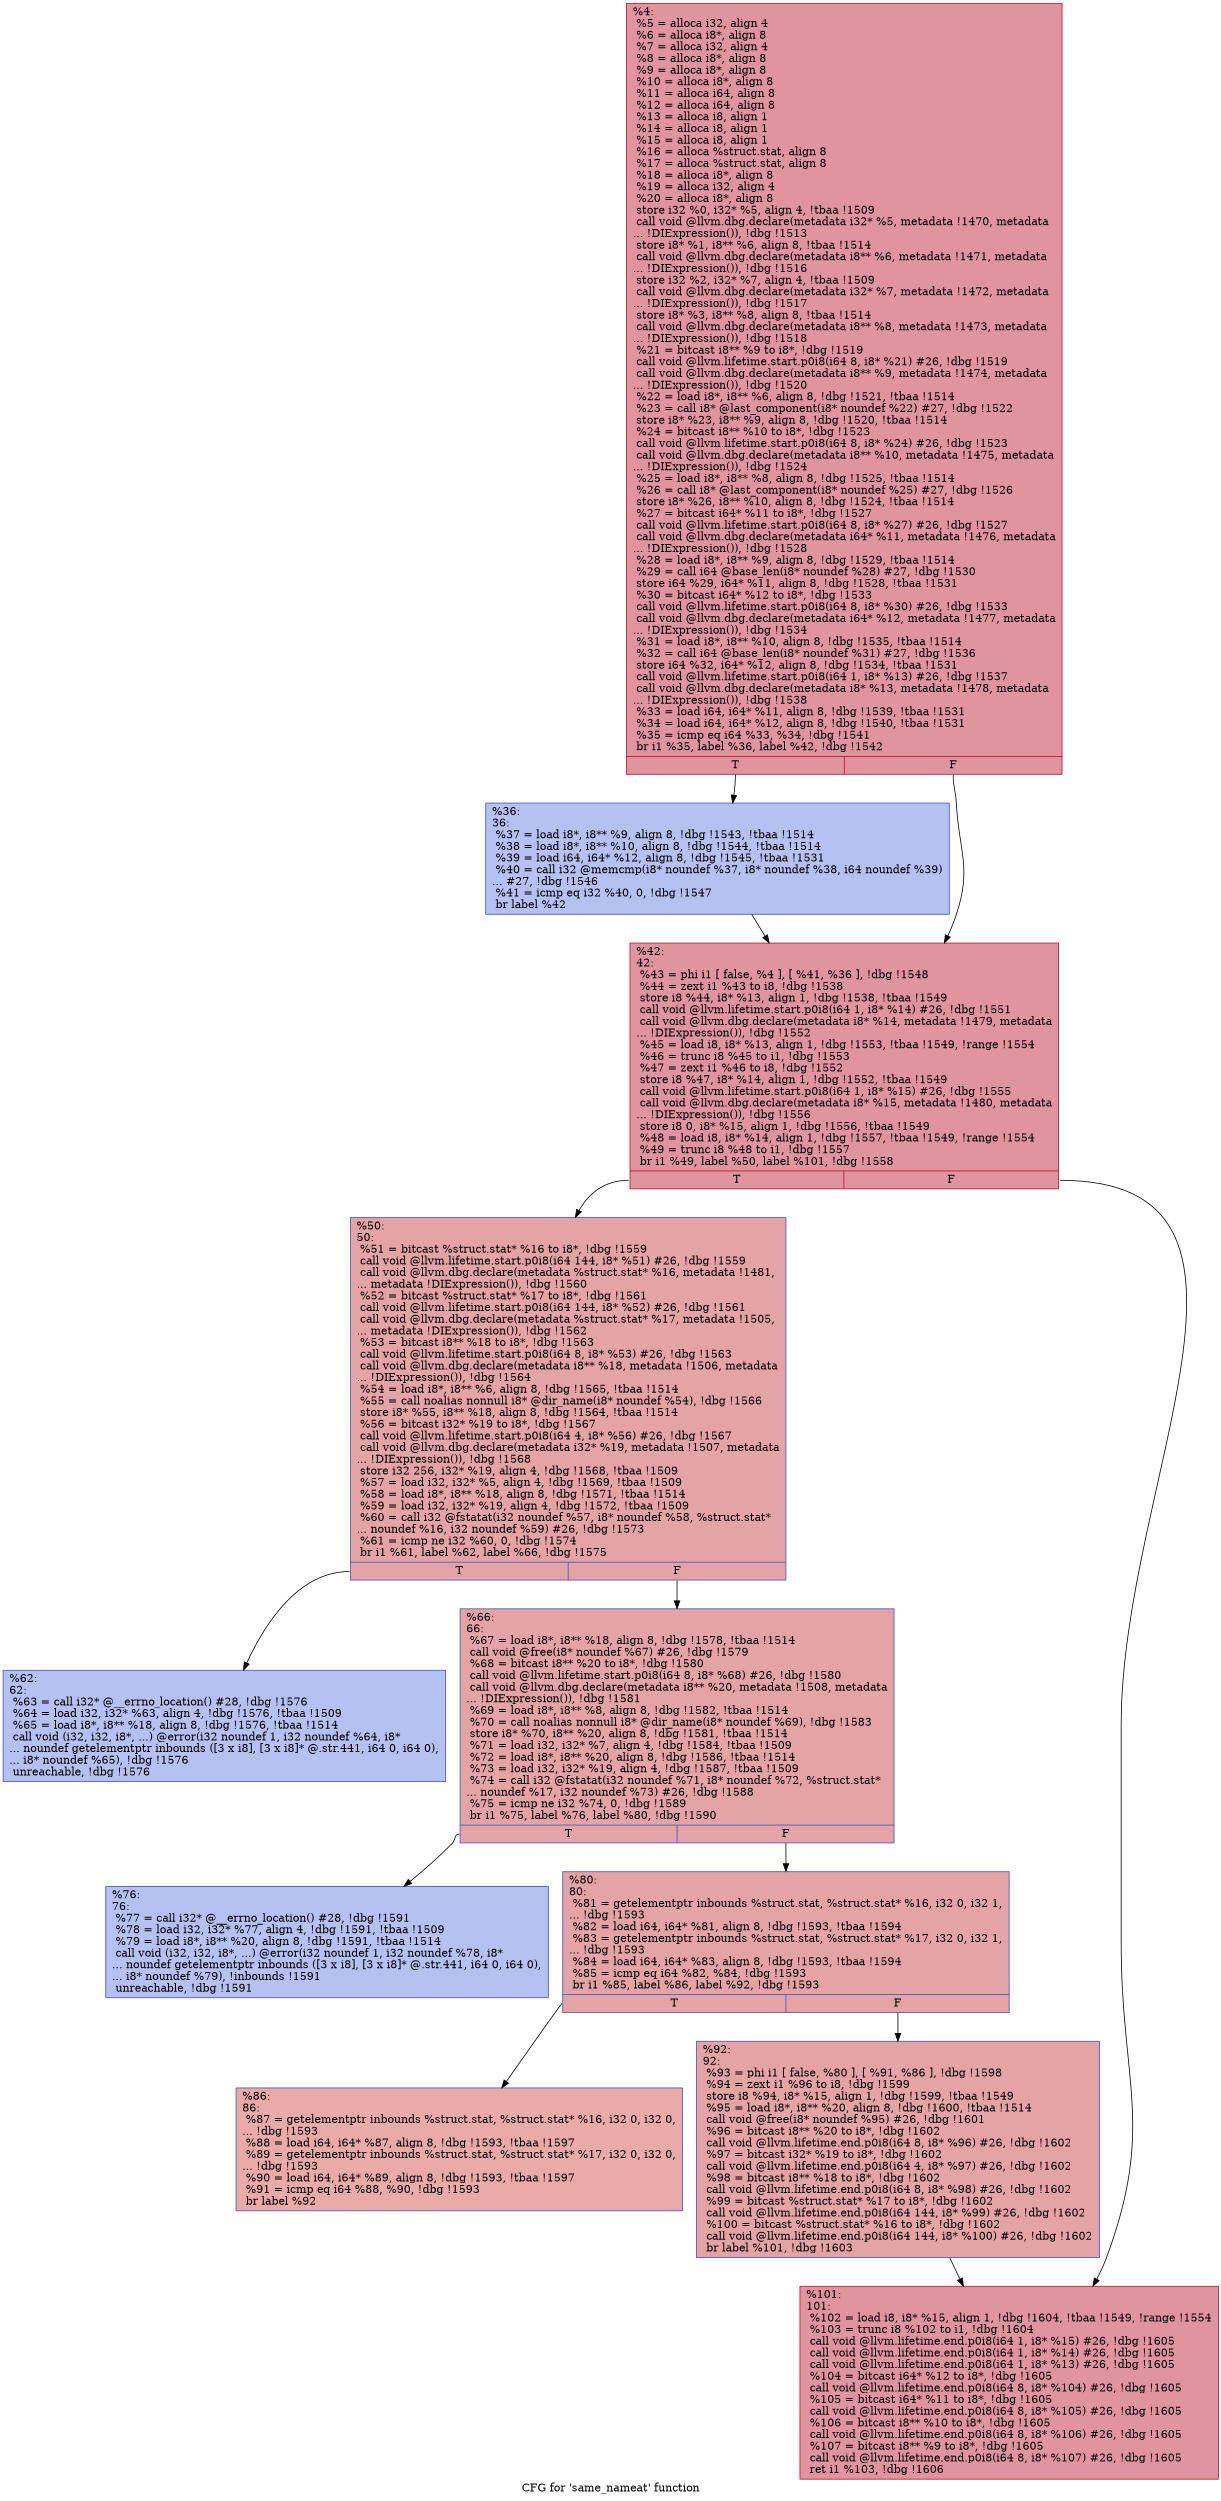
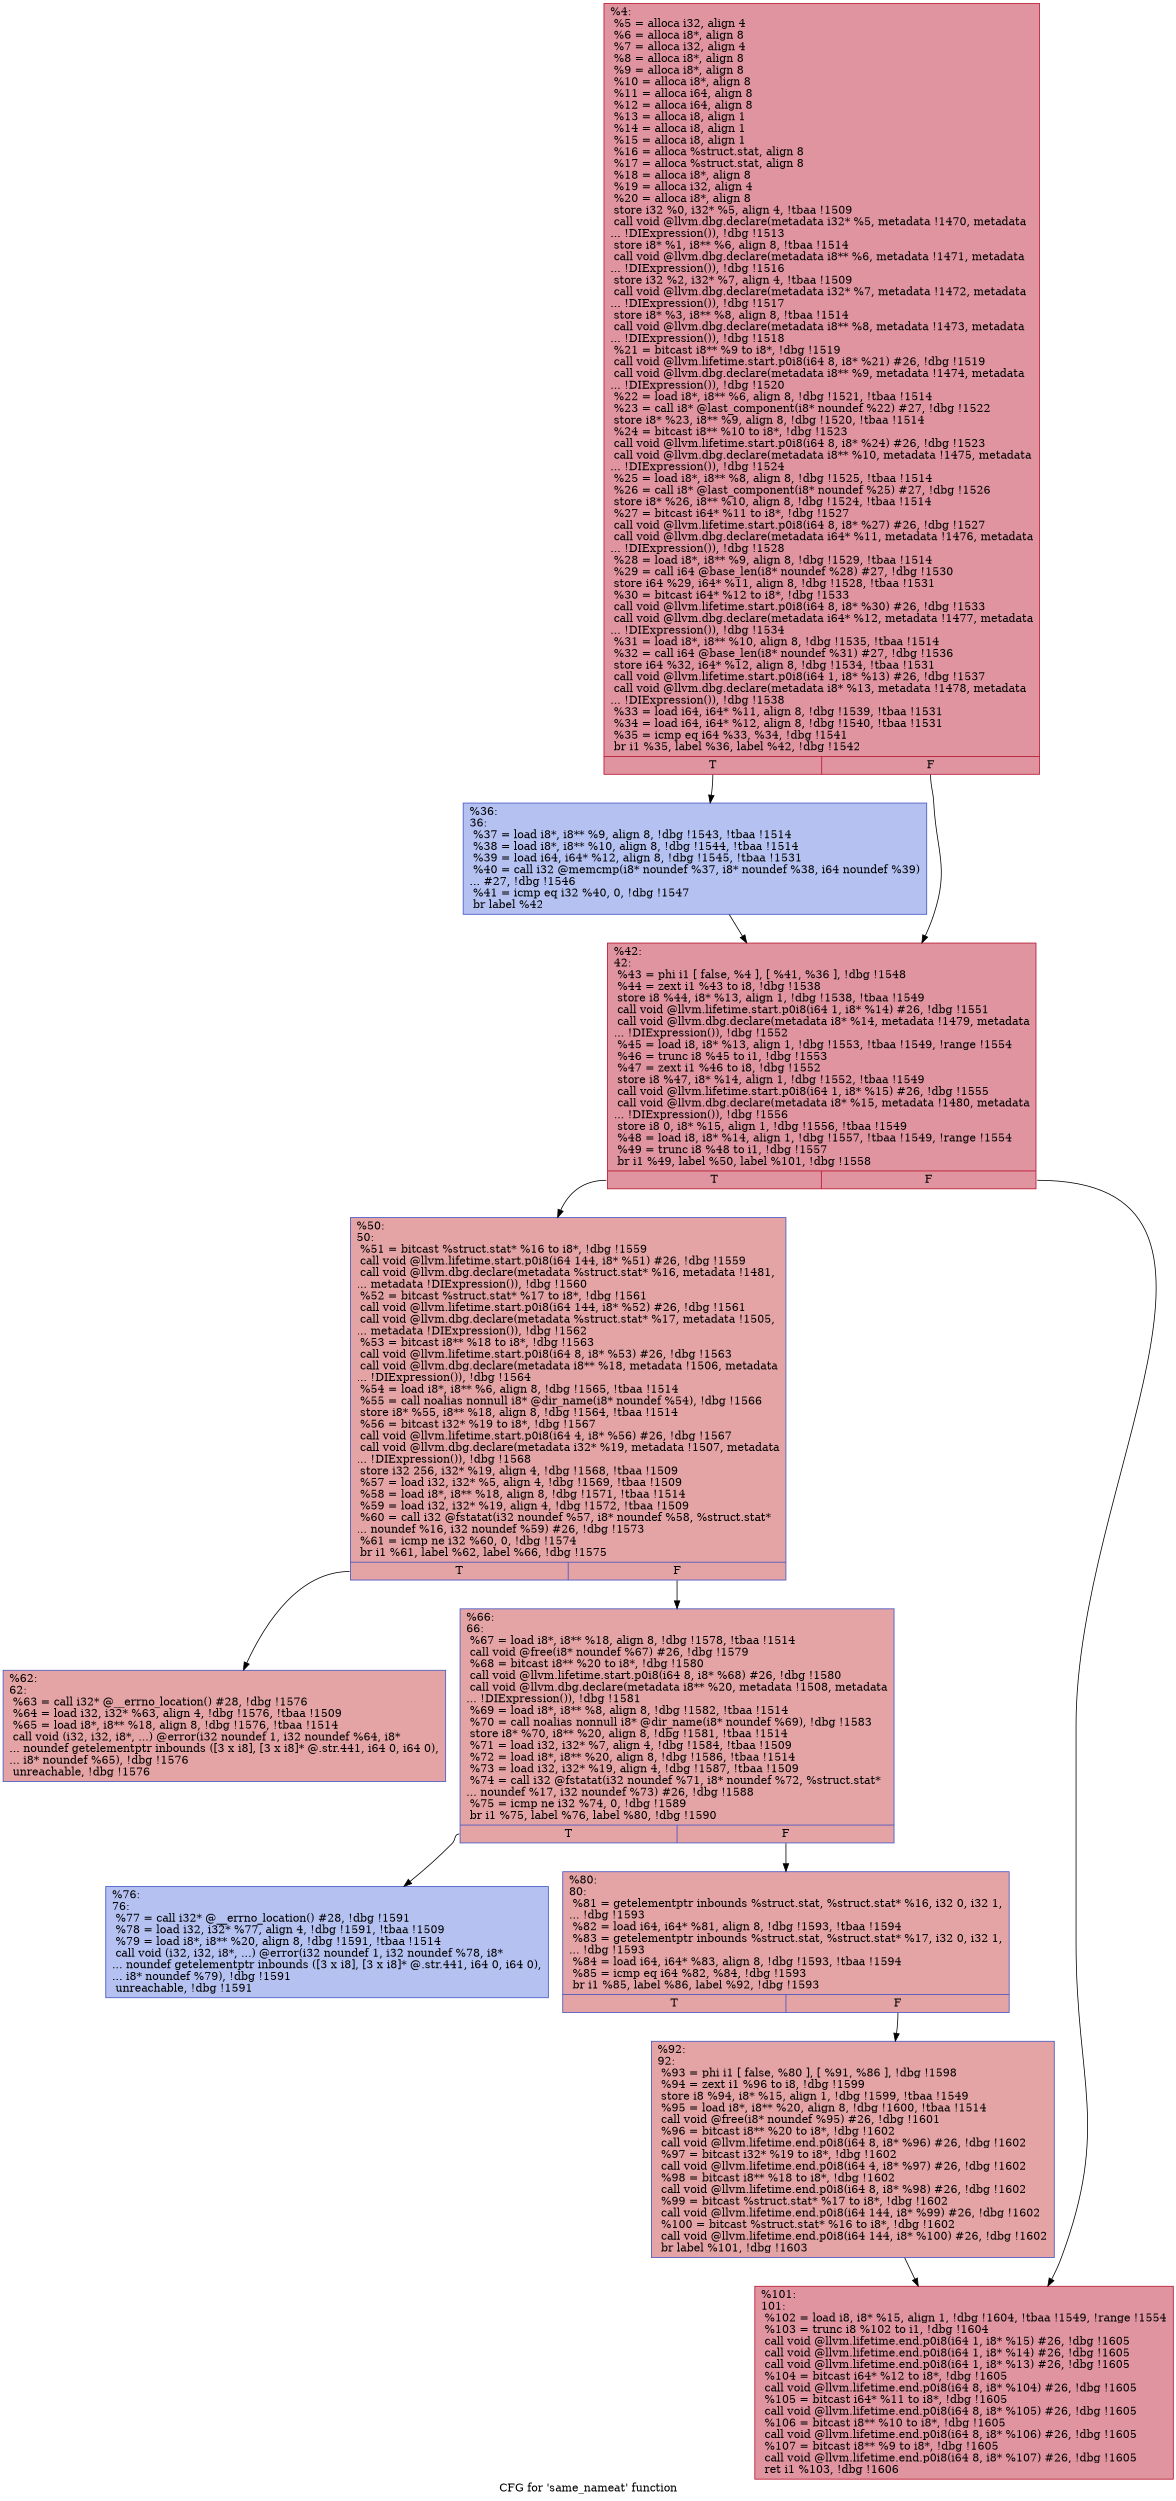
(224, 1726) -> (224, 1726)
(217, 1977) -> (202, 1977)
(459, 2149) -> none
